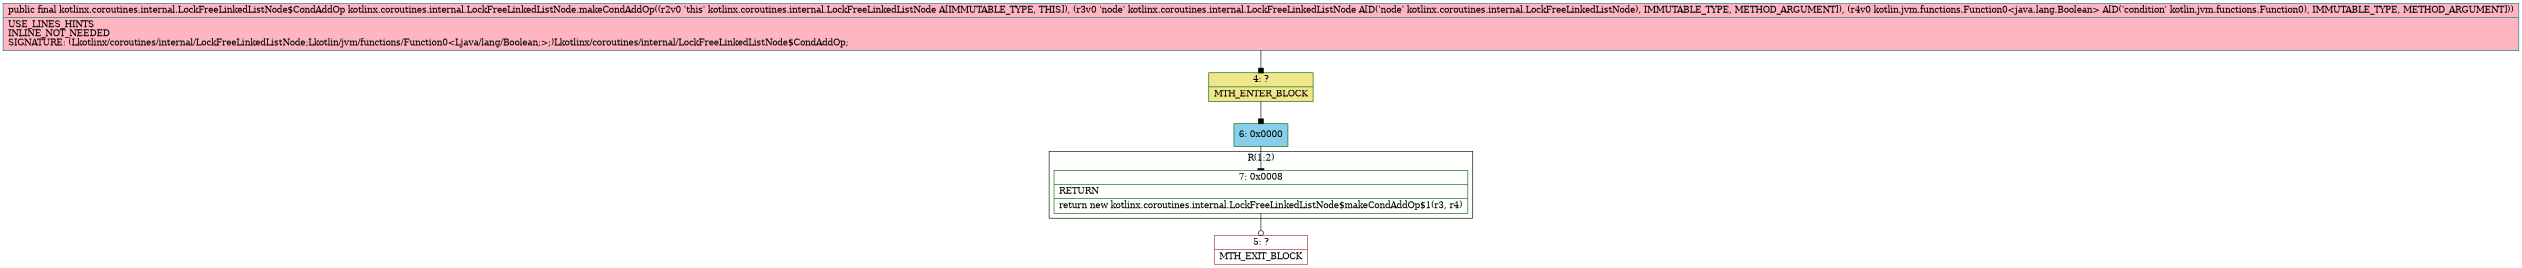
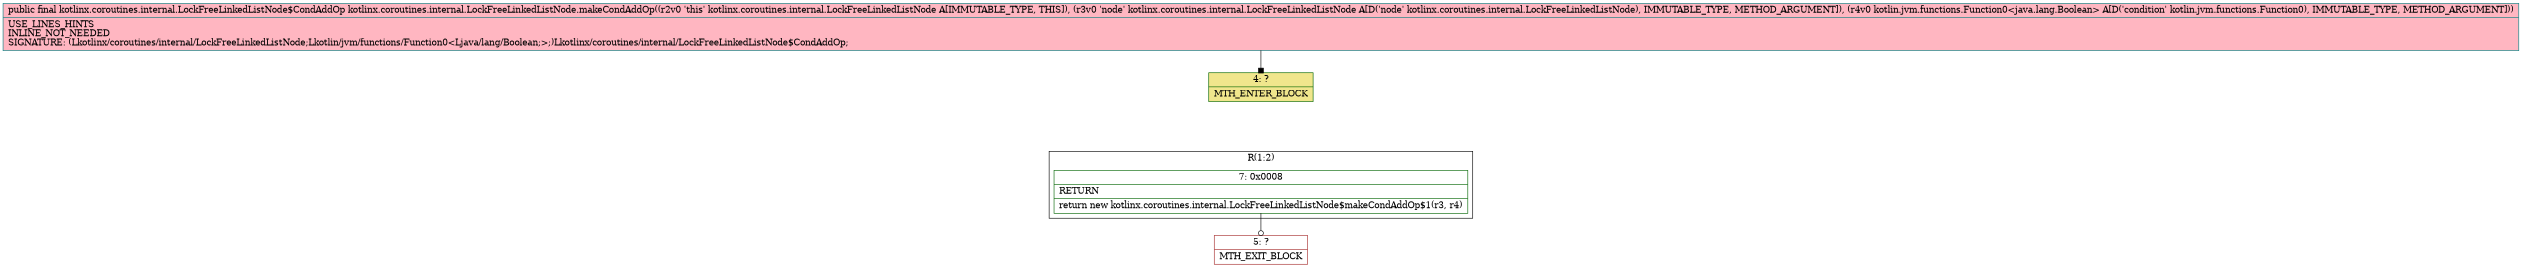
(1261, 135) -> none
